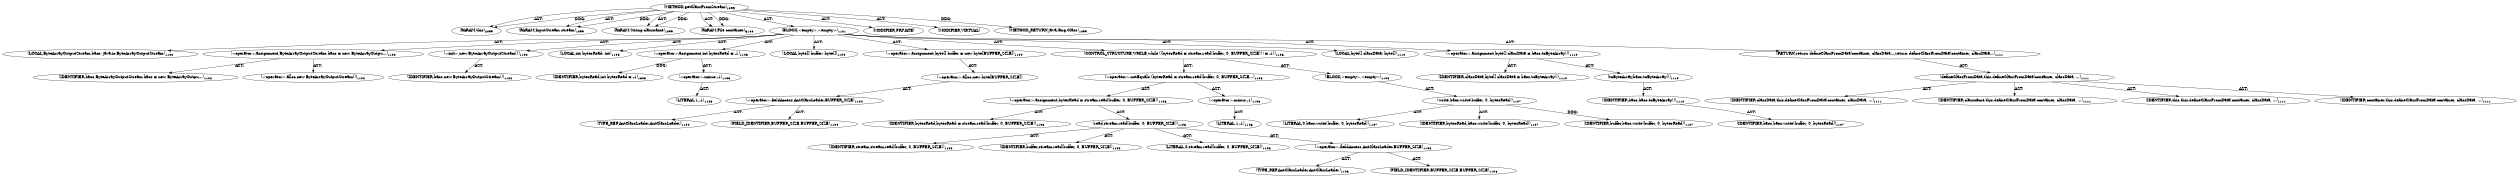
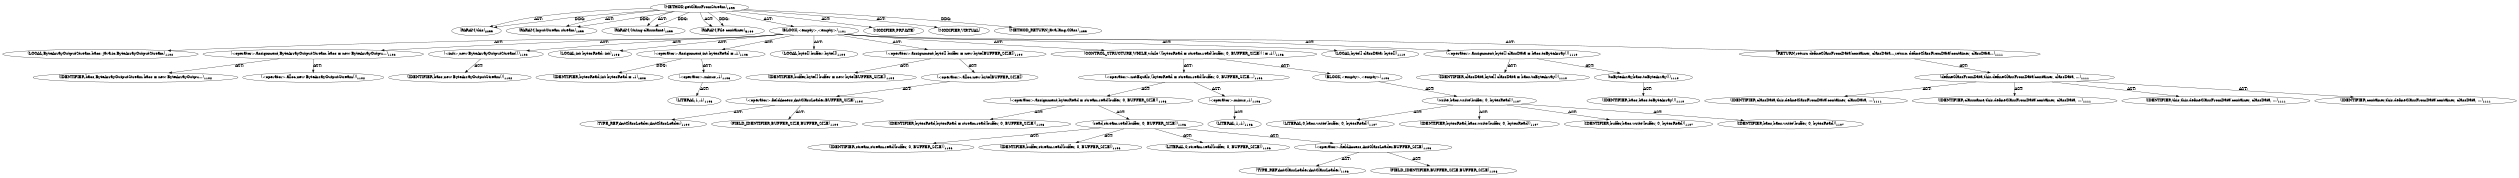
none -> (831, 77)
(1725, 110) -> (1631, 112)
(1573, 112) -> (1573, 112)
